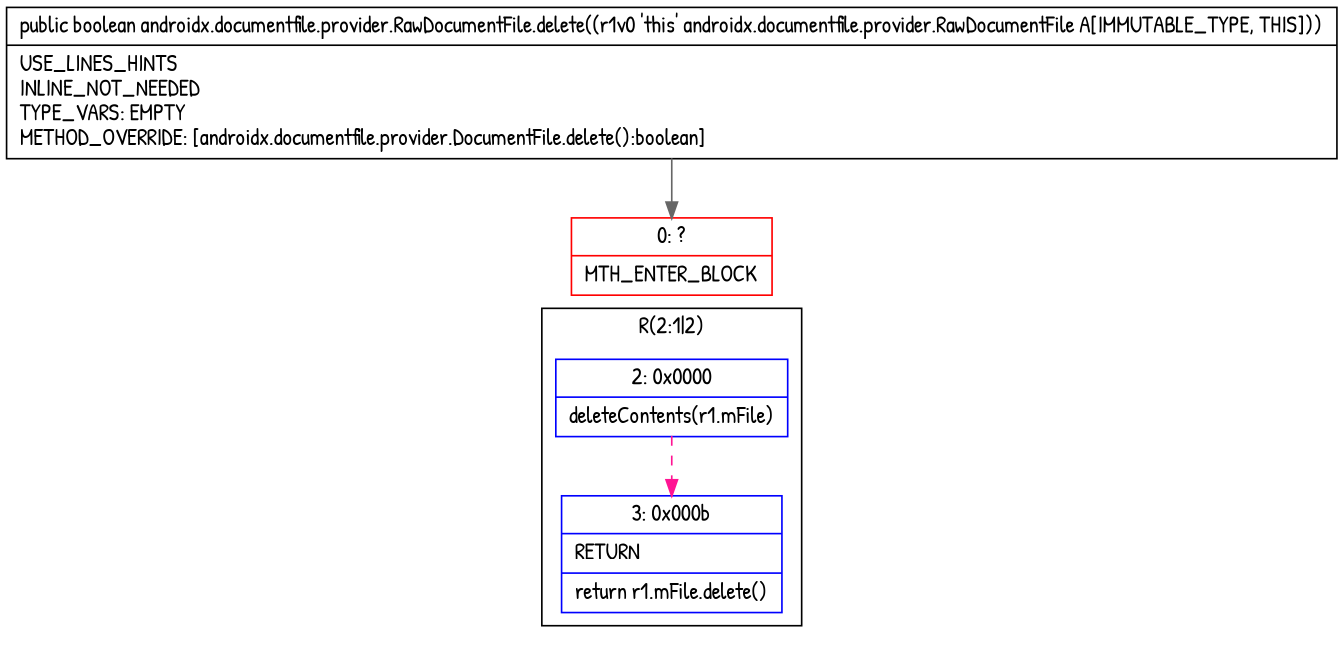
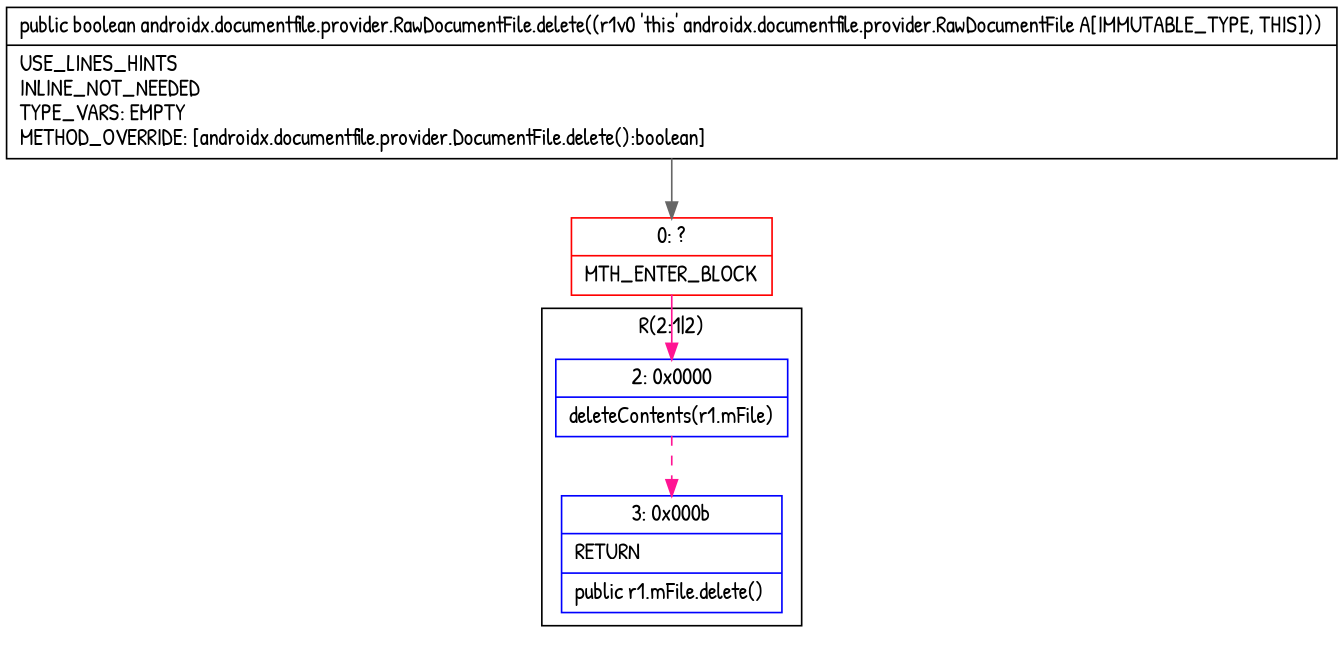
none -> (672, 319)
(672, 592) -> (669, 592)
